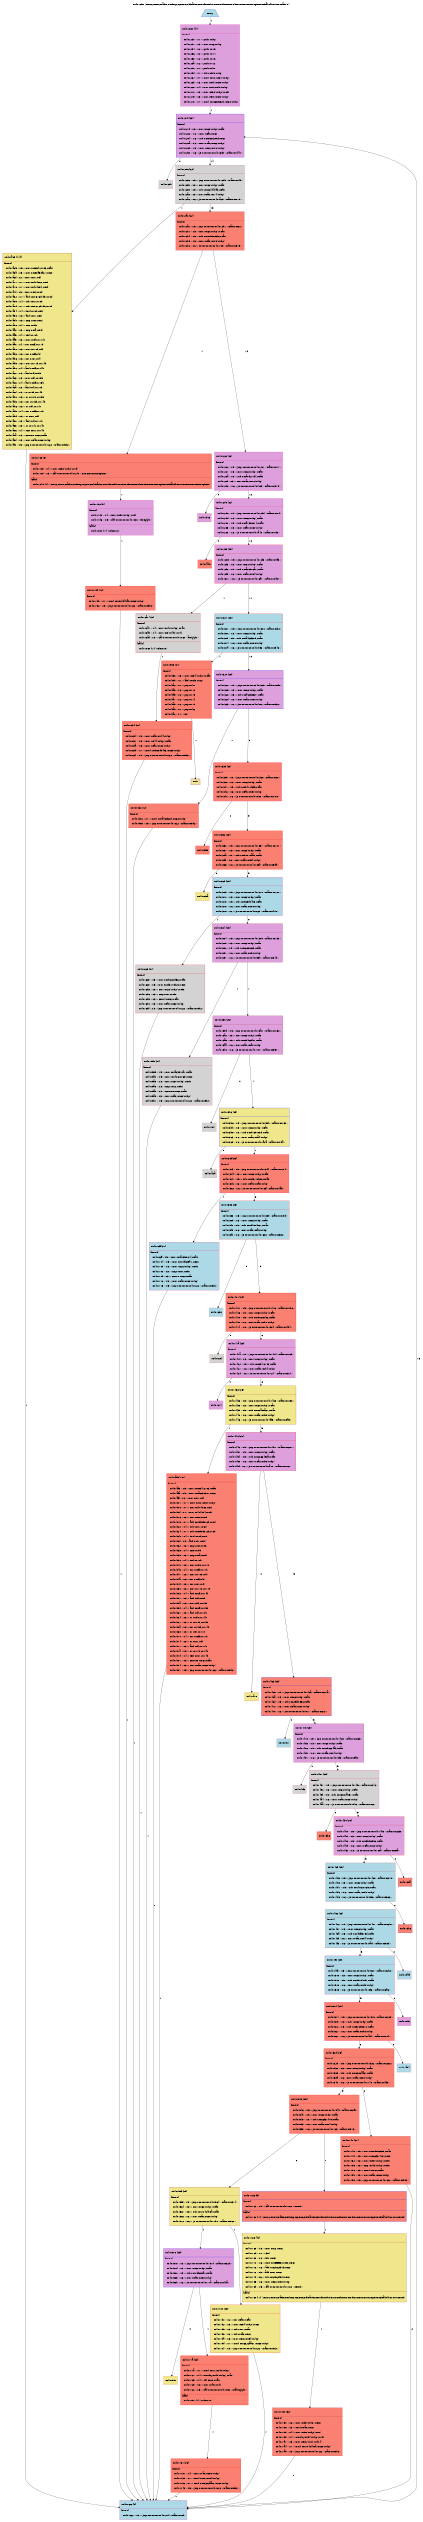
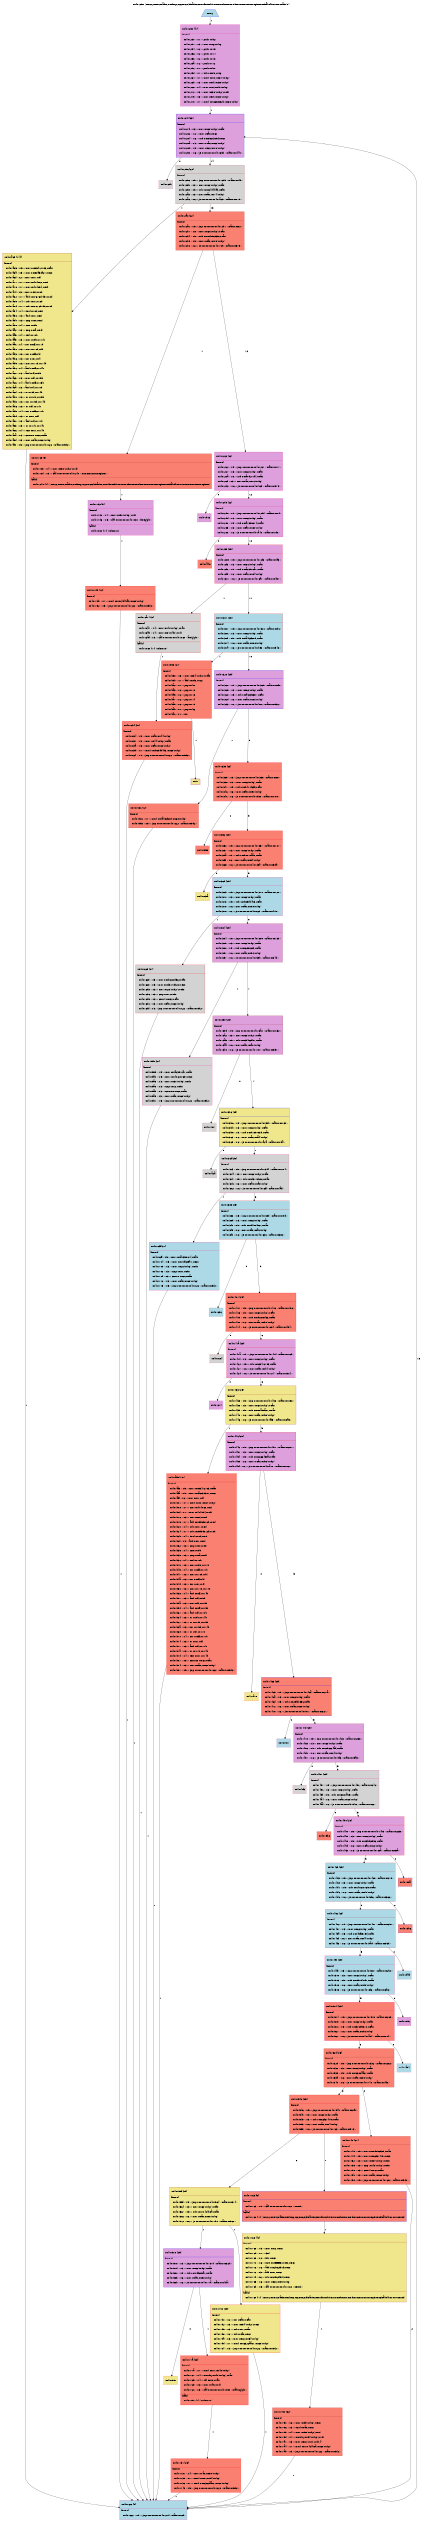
(254, 1174) -> (254, 1174)
none -> (360, 1905)
